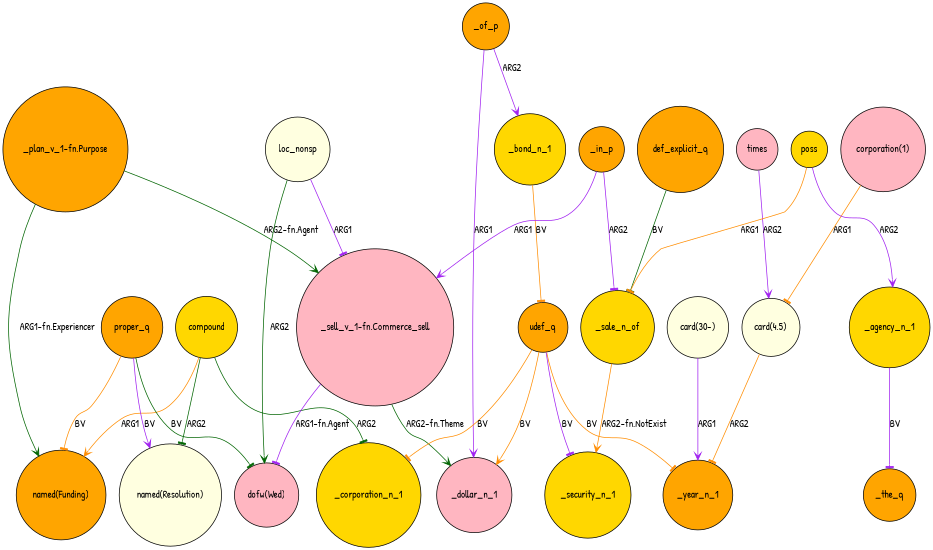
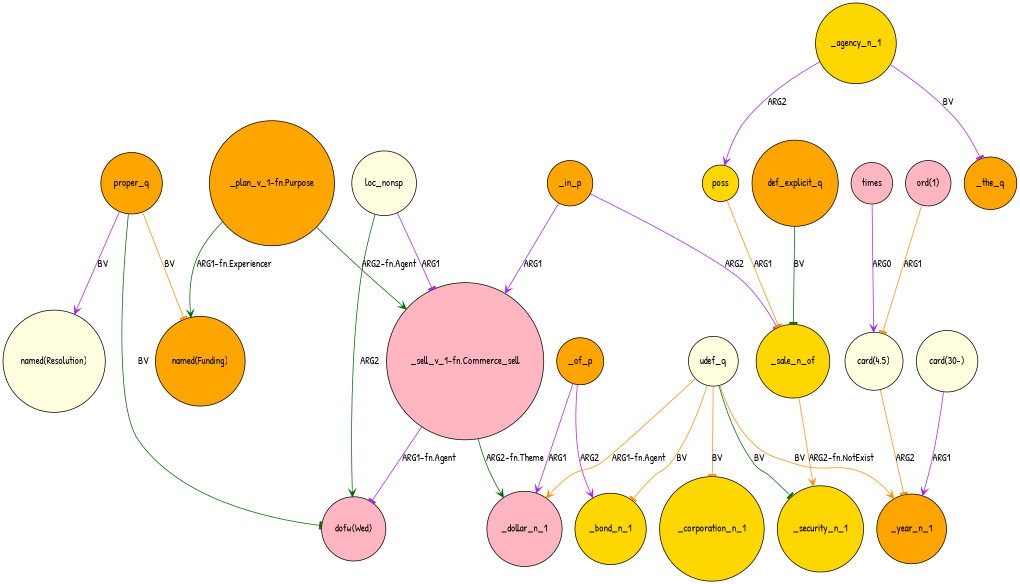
(883, 149) -> (928, 183)
(859, 218) -> (764, 101)
(773, 230) -> (882, 264)
(537, 242) -> (680, 448)
(207, 327) -> none
(543, 327) -> (713, 361)
(555, 403) -> (743, 447)
(525, 424) -> (639, 458)
(589, 432) -> (789, 462)
